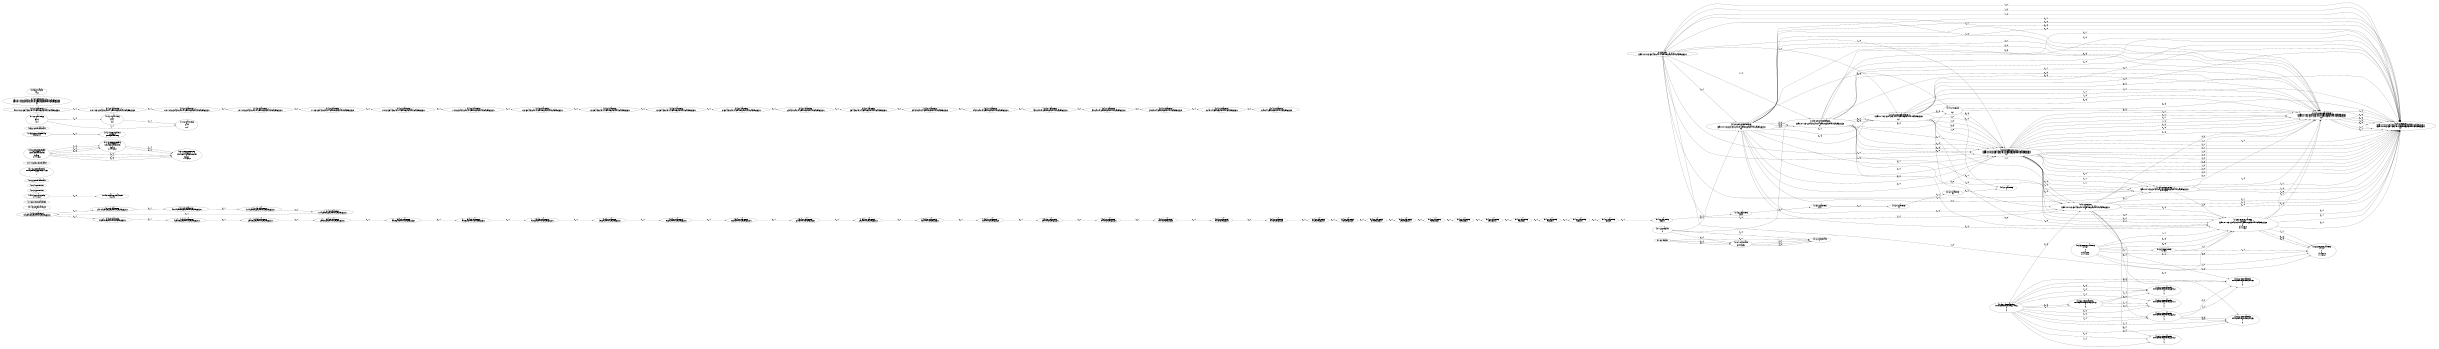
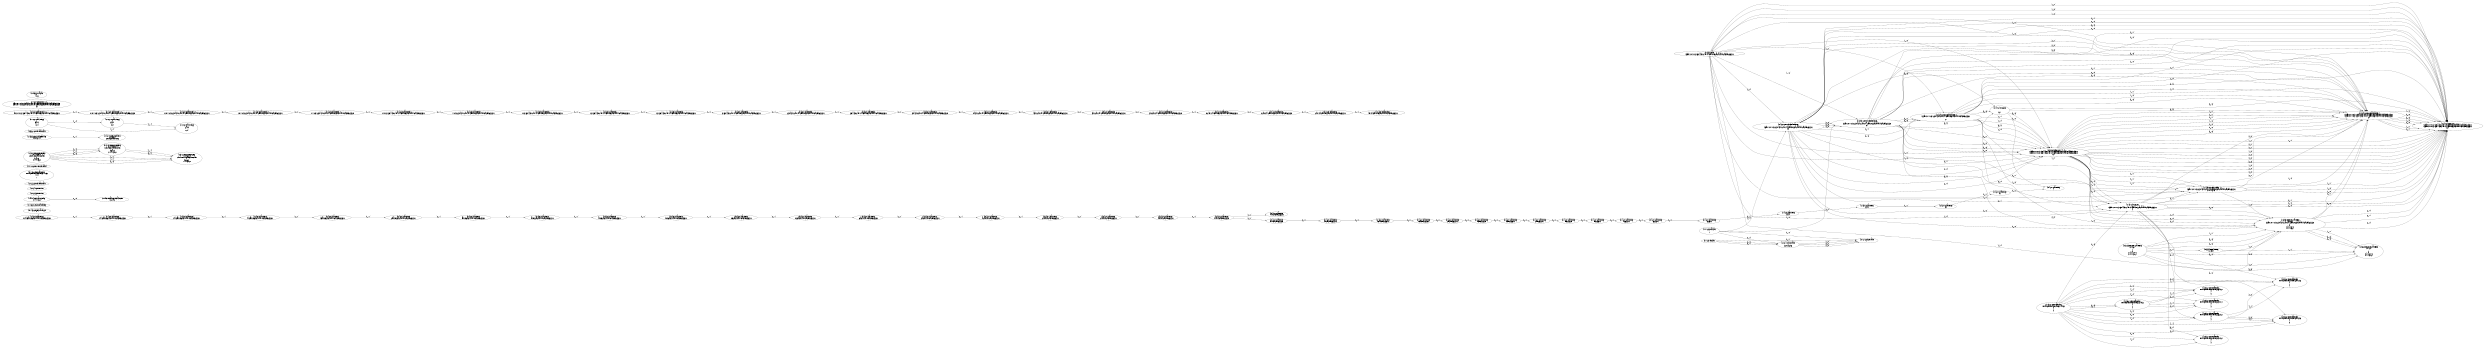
(260, 209) -> none
(74, 212) -> (1303, 113)
(1249, 220) -> (1249, 219)
